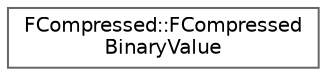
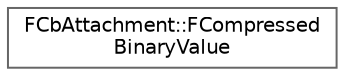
(163, 38) -> (172, 38)
